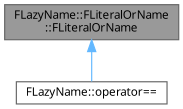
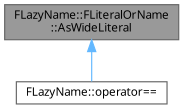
(92, 22) -> (92, 22)
